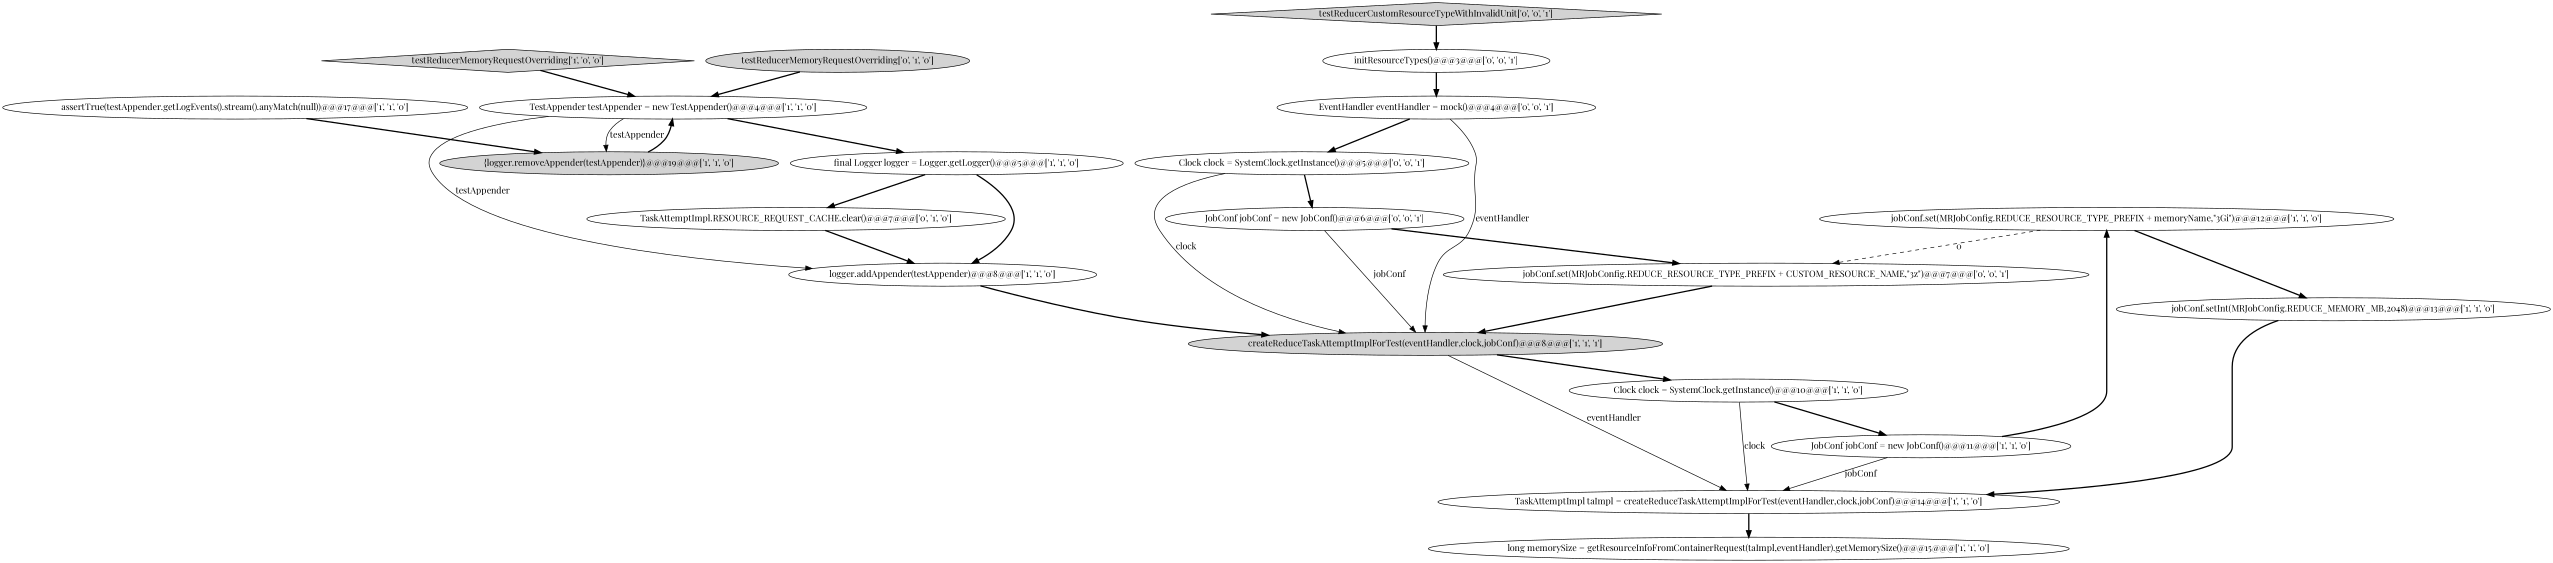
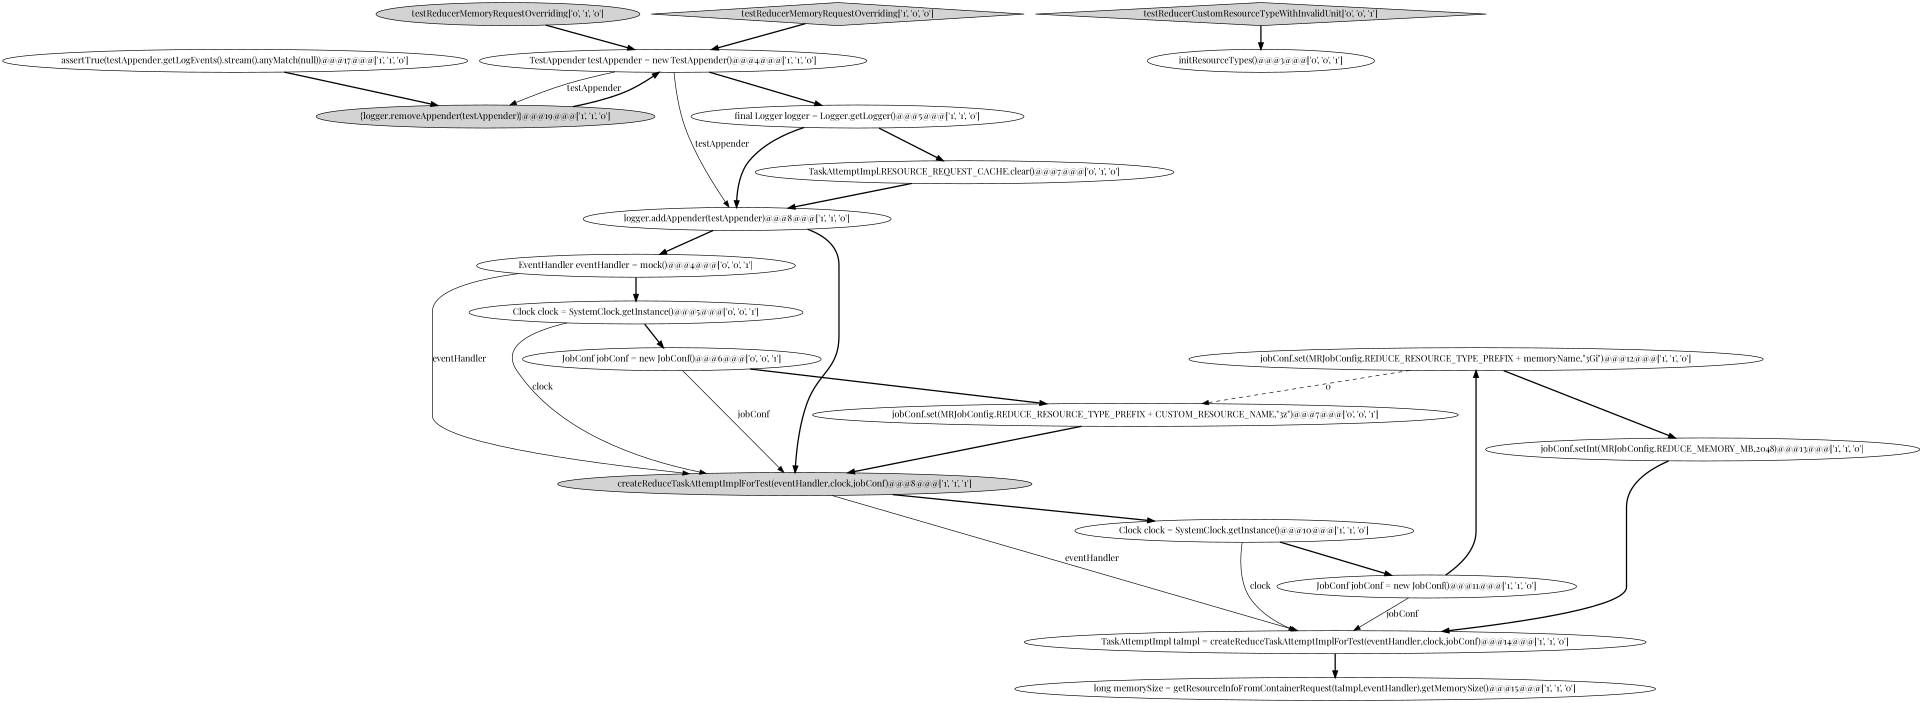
(1436, 81) -> (690, 241)
